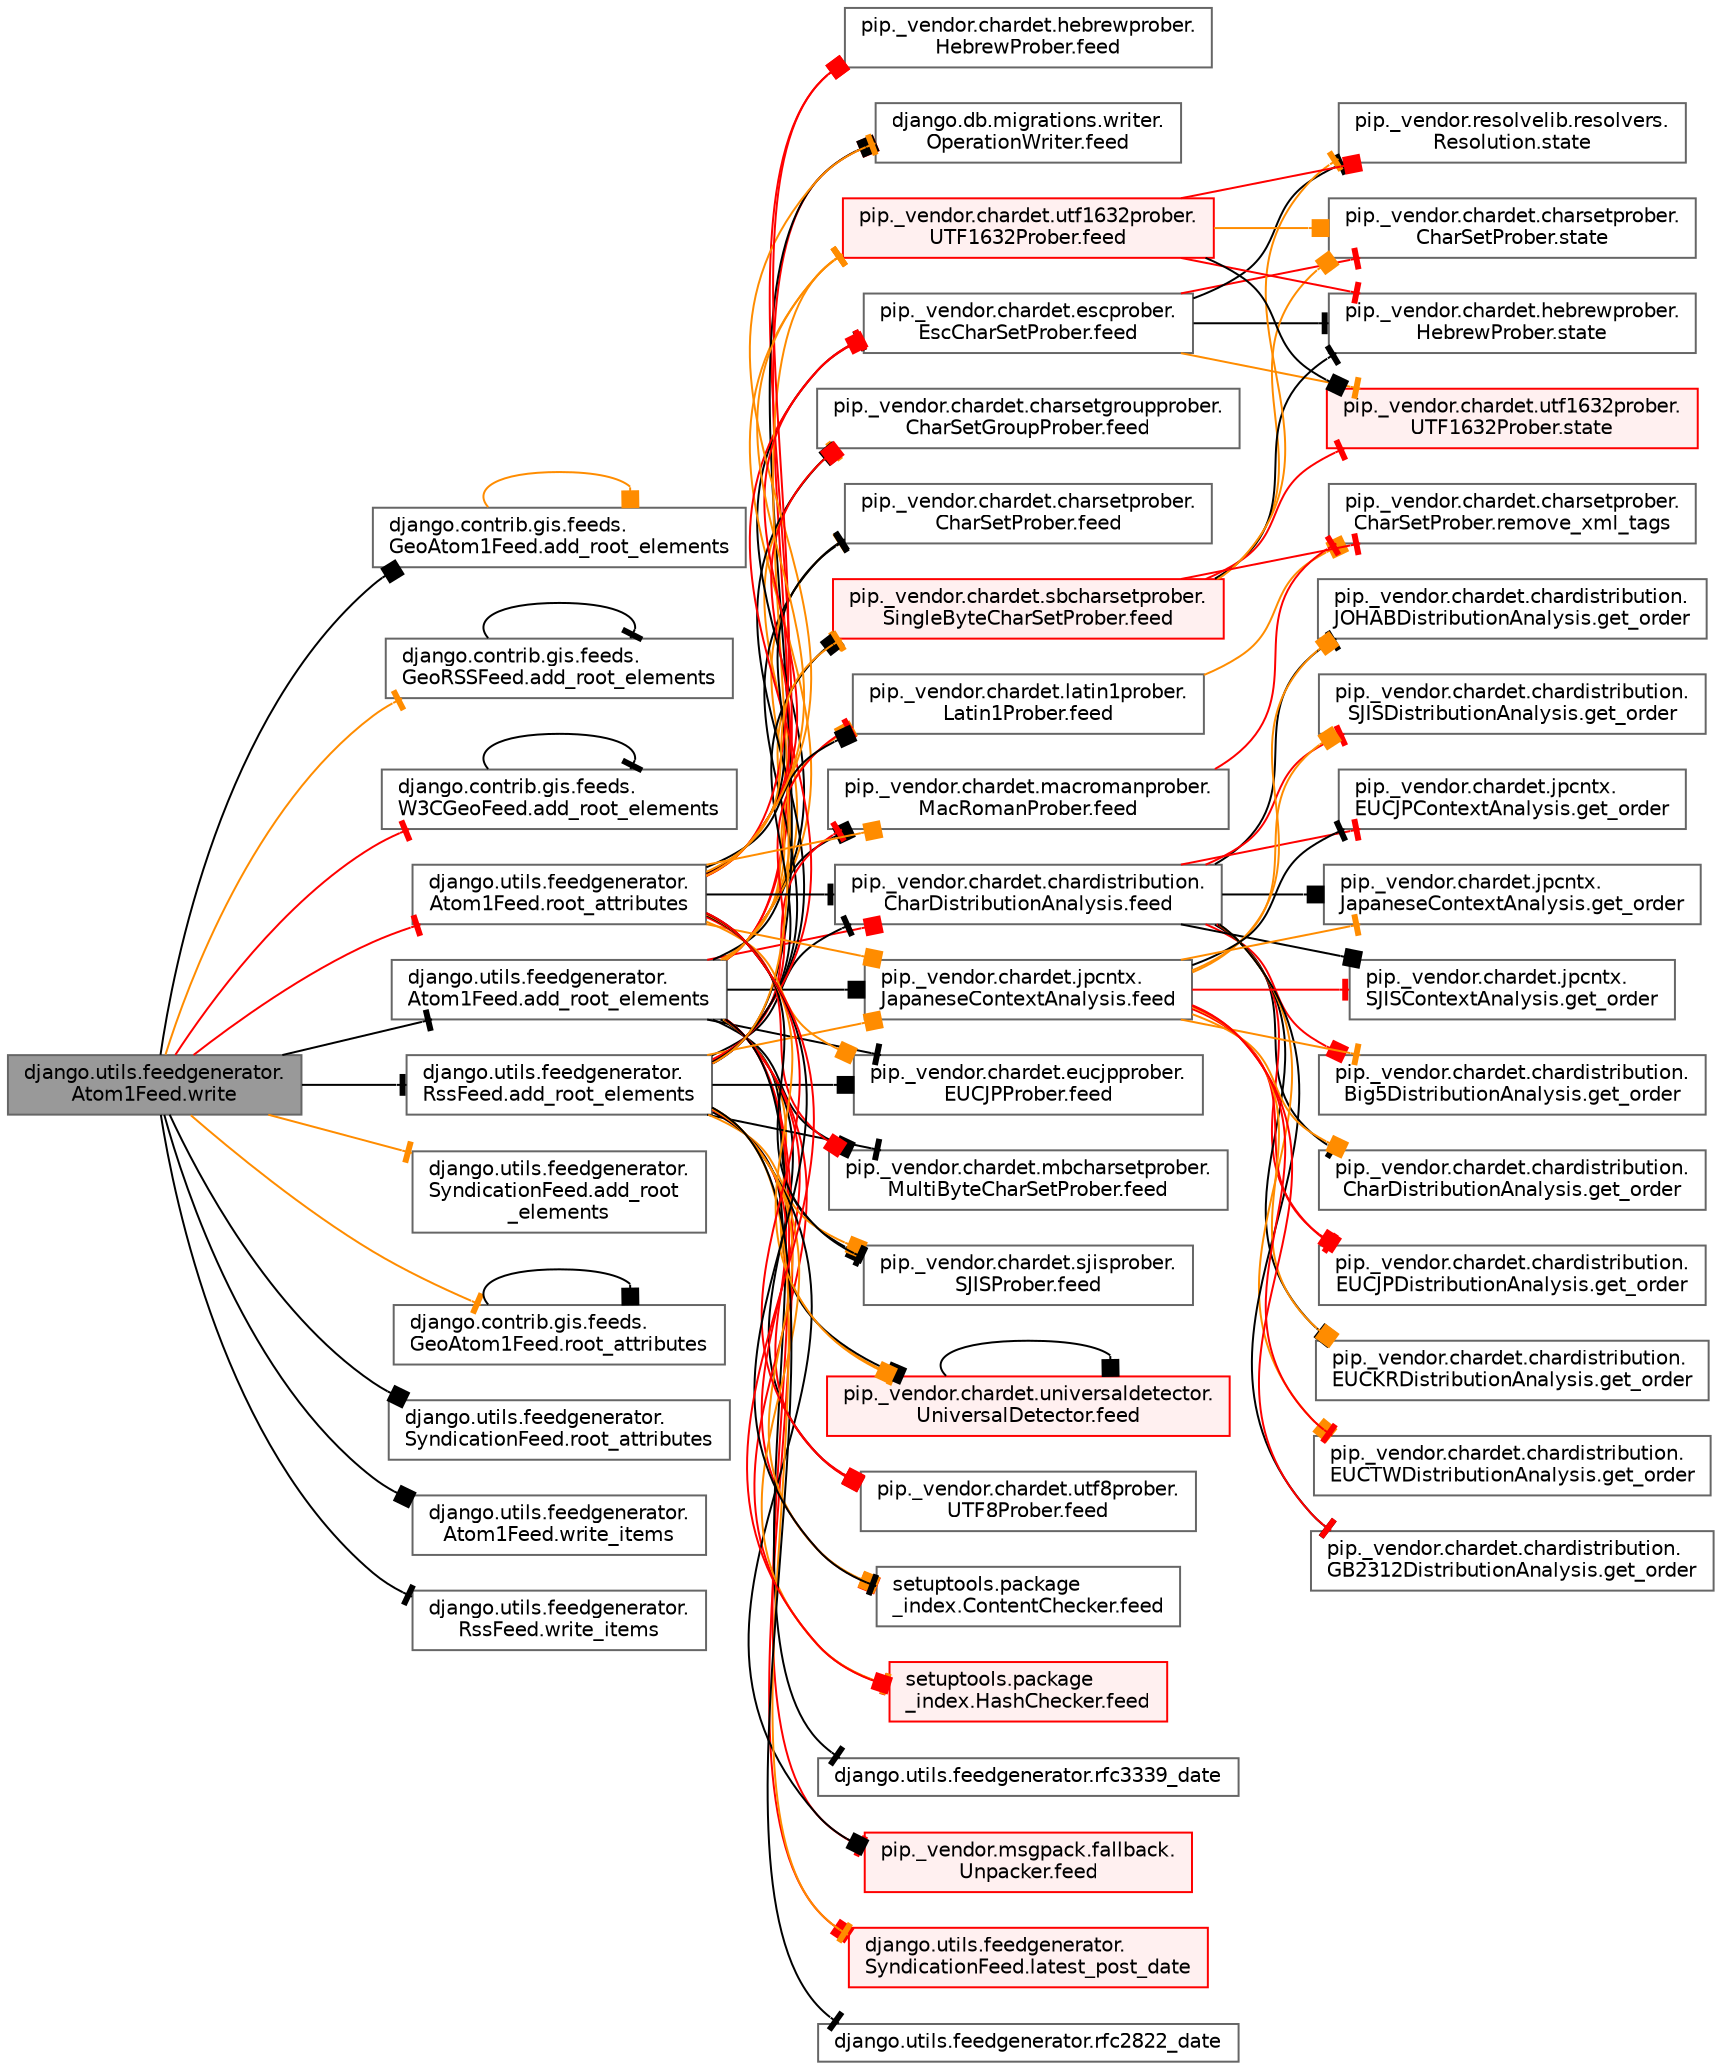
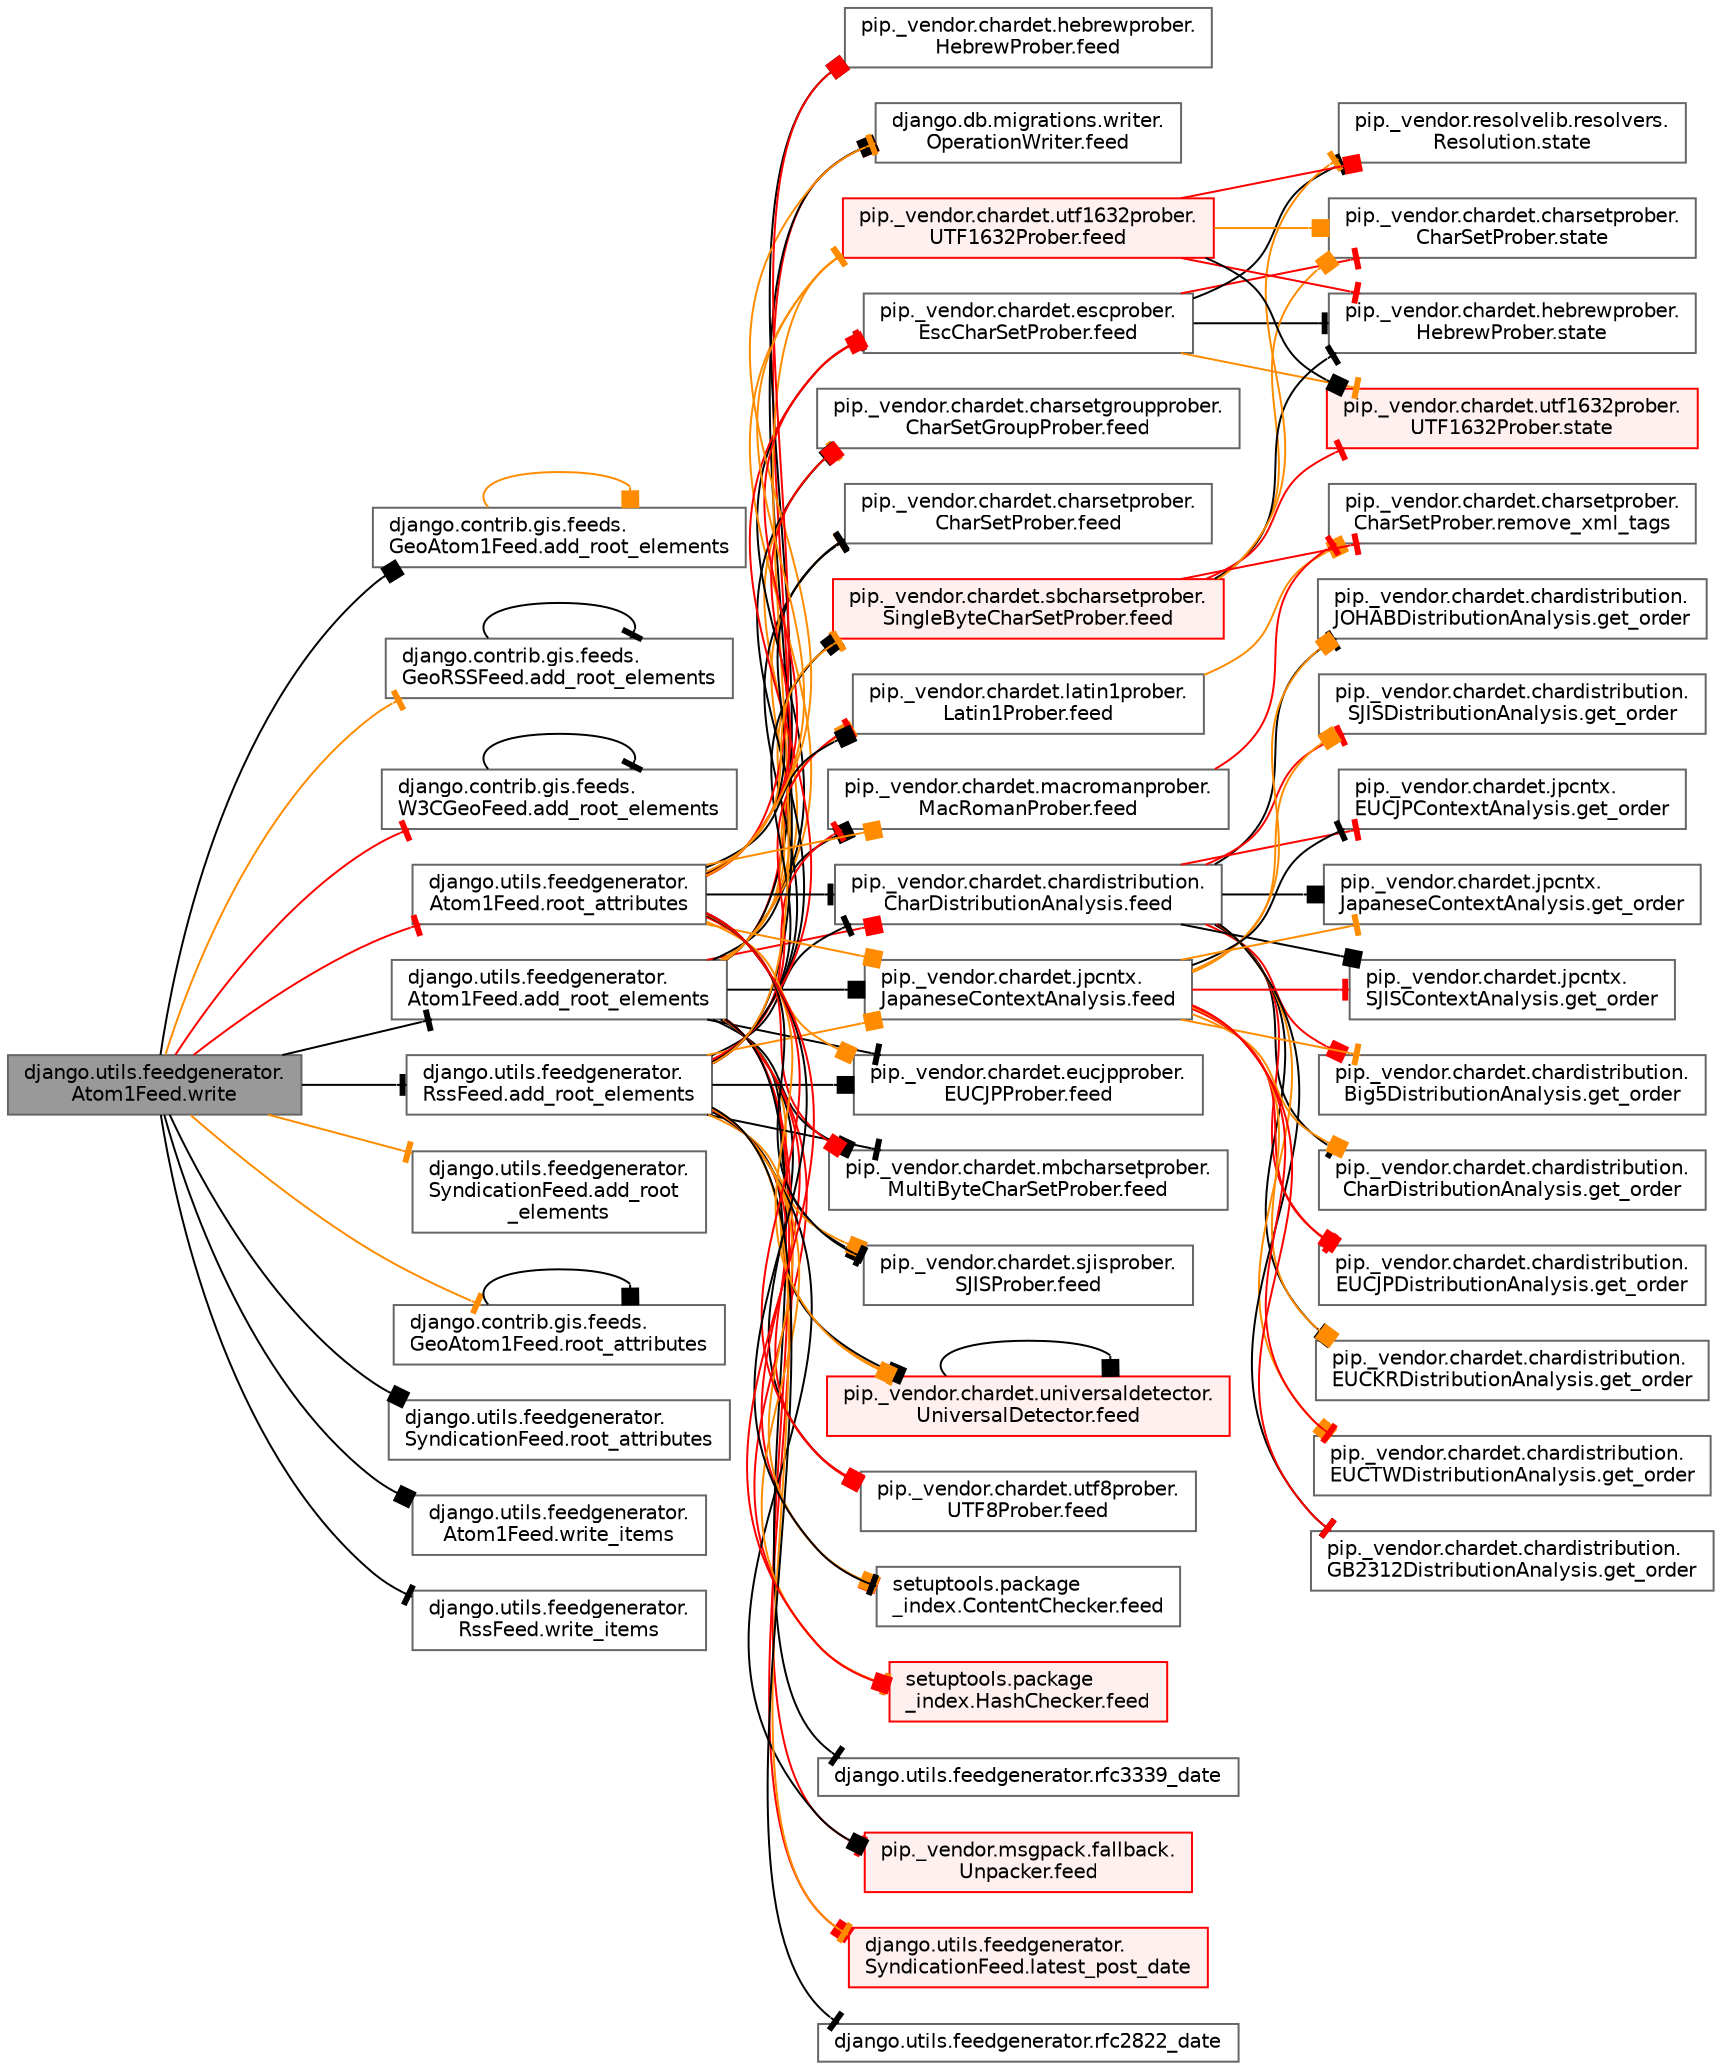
(781, 519) -> (781, 519)
